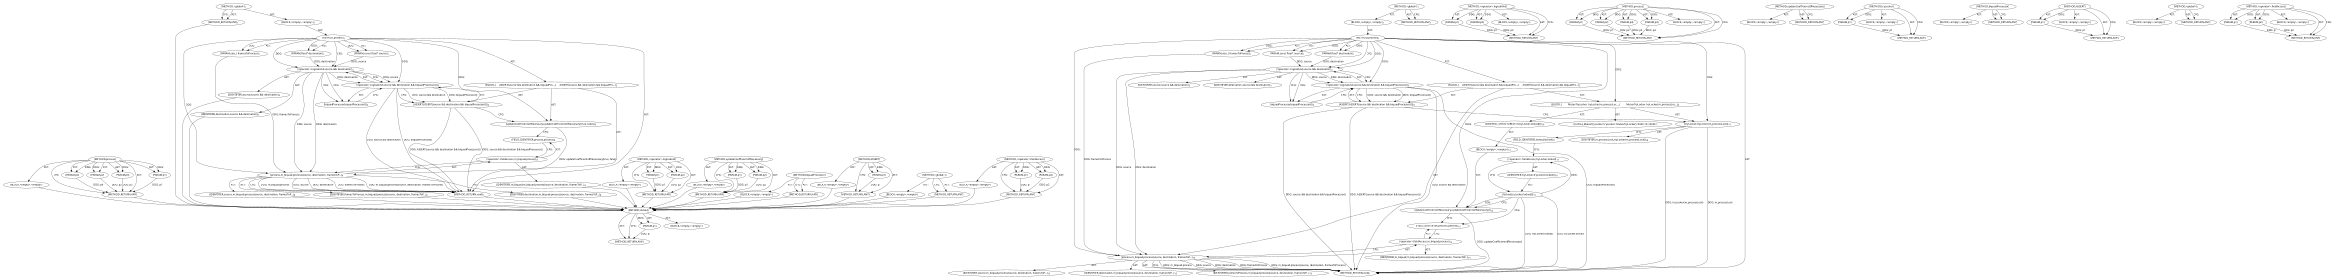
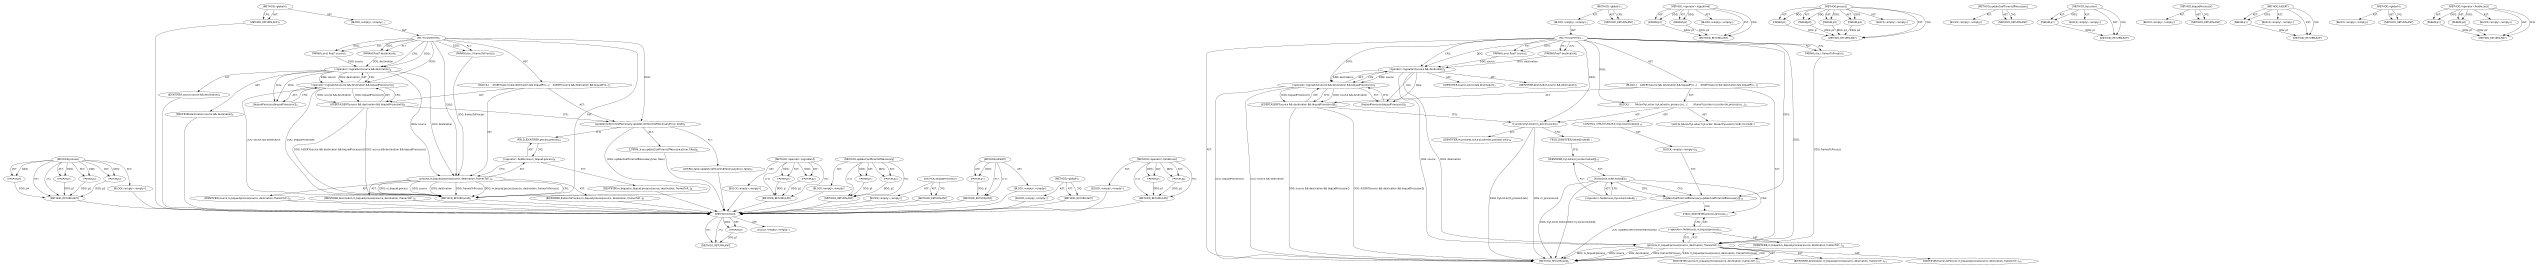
(1534, 149) -> (1572, 149)
none -> (663, 150)
none -> (718, 169)
(1575, 175) -> (1608, 189)
